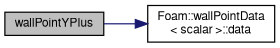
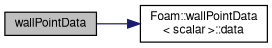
(54, 24) -> (51, 24)
